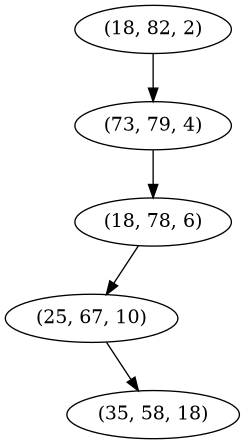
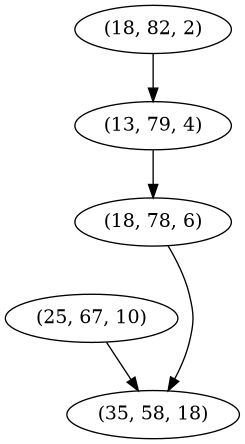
(153, 126) -> (153, 126)
(126, 265) -> (193, 312)
